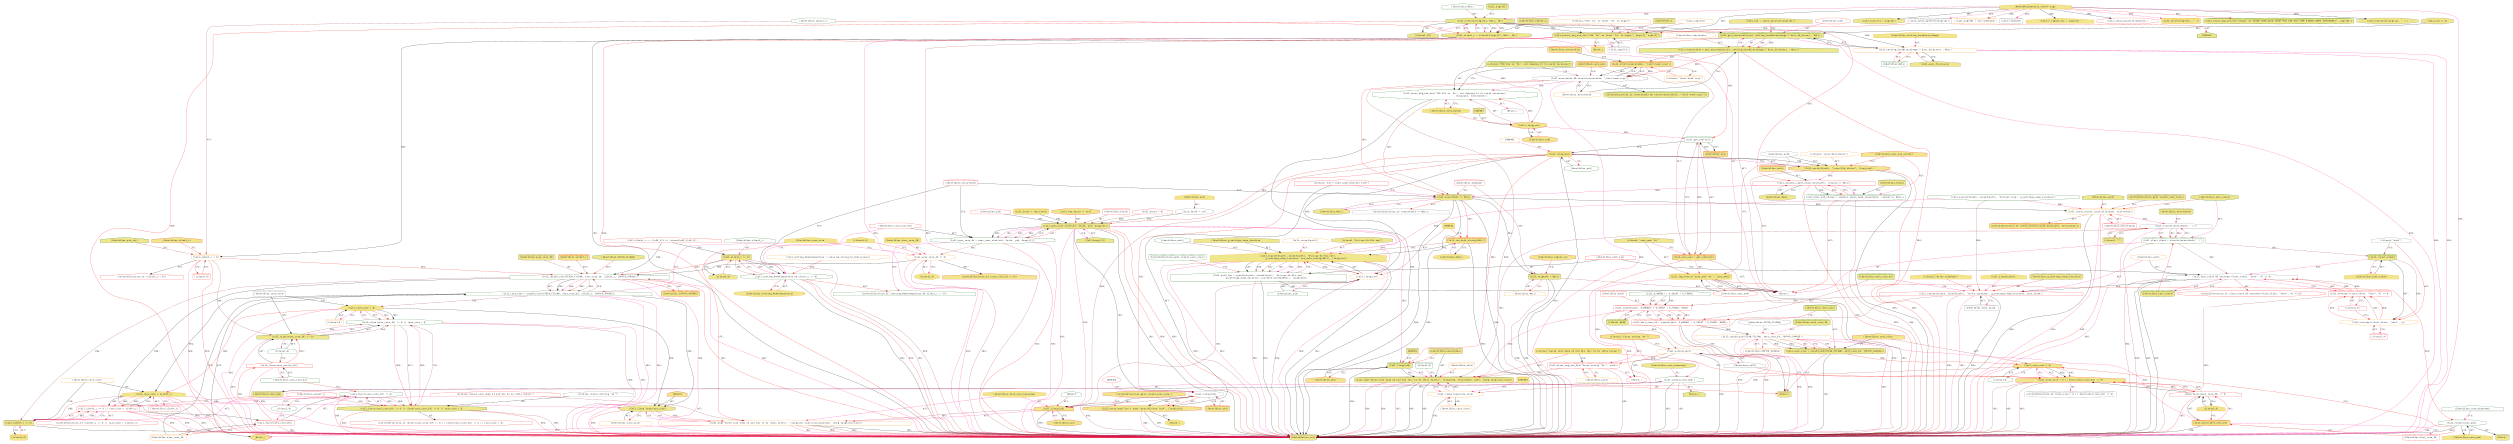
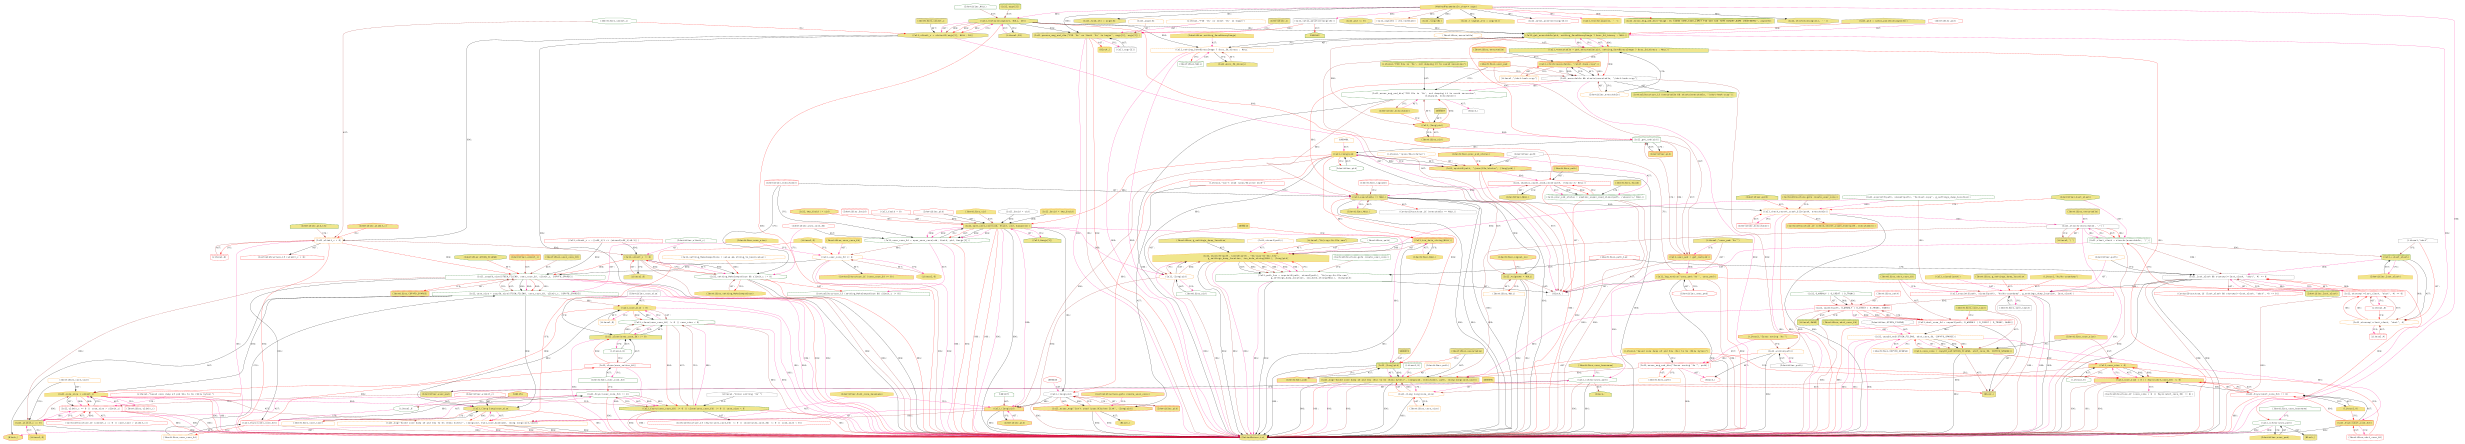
(2025, 13) -> (1445, 13)
(2011, 21) -> (1432, 21)
(1195, 203) -> (986, 218)
(221, 311) -> (482, 245)
